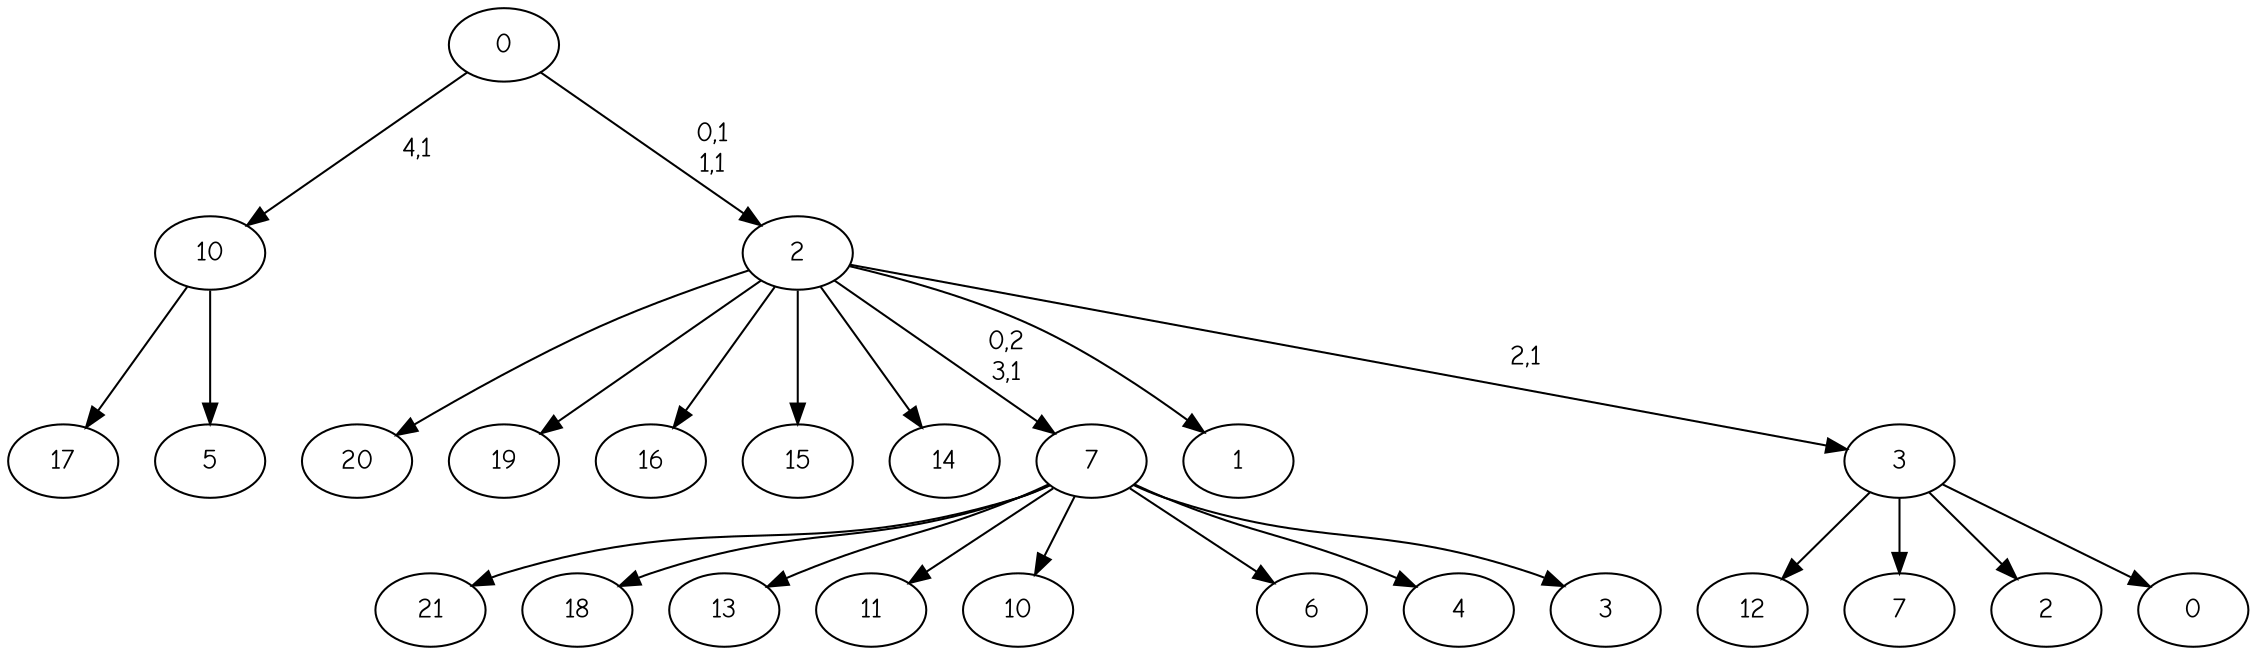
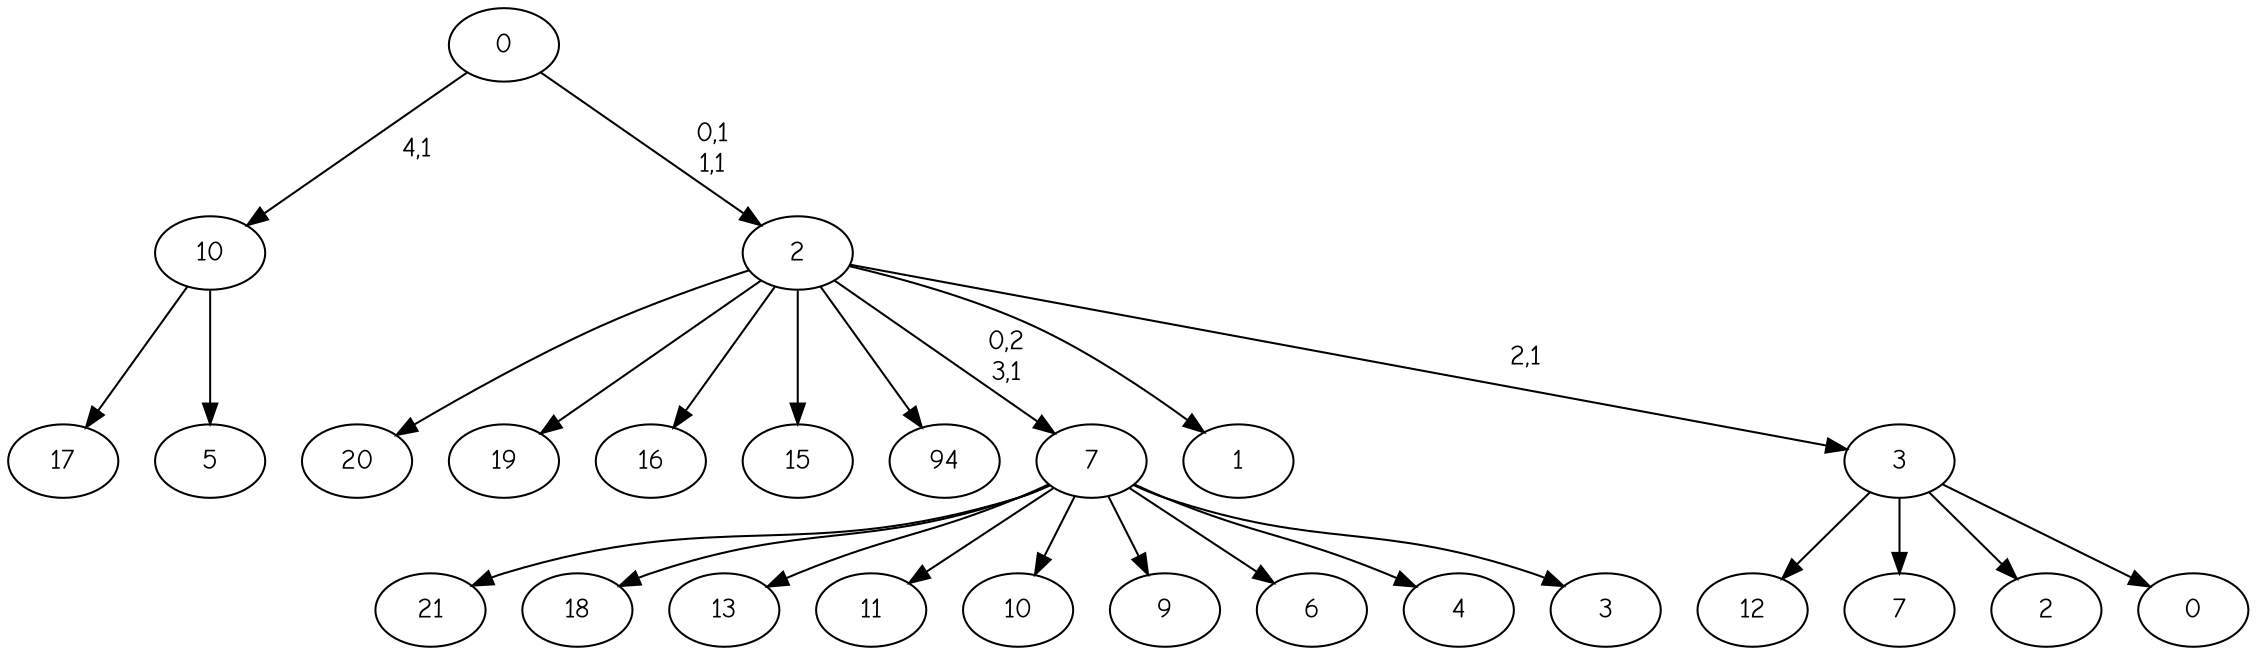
(945, 461) -> (945, 461)
none -> (1165, 610)
